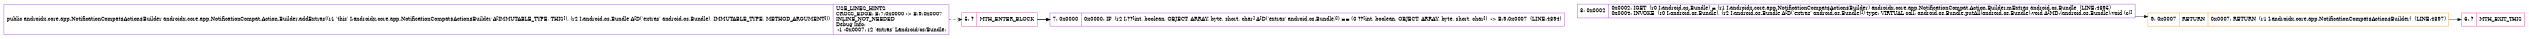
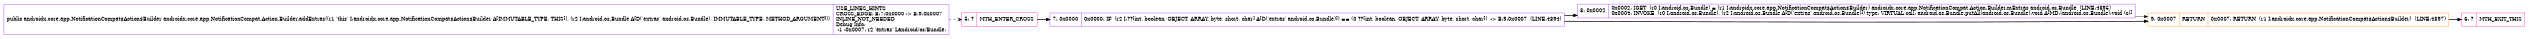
none -> (1569, 15)
(1007, 19) -> (1007, 19)
(2453, 20) -> (2453, 20)
none -> (1854, 22)
